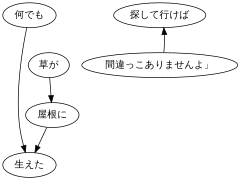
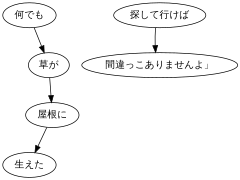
(164, 44) -> (155, 37)
(19, 87) -> (38, 37)
